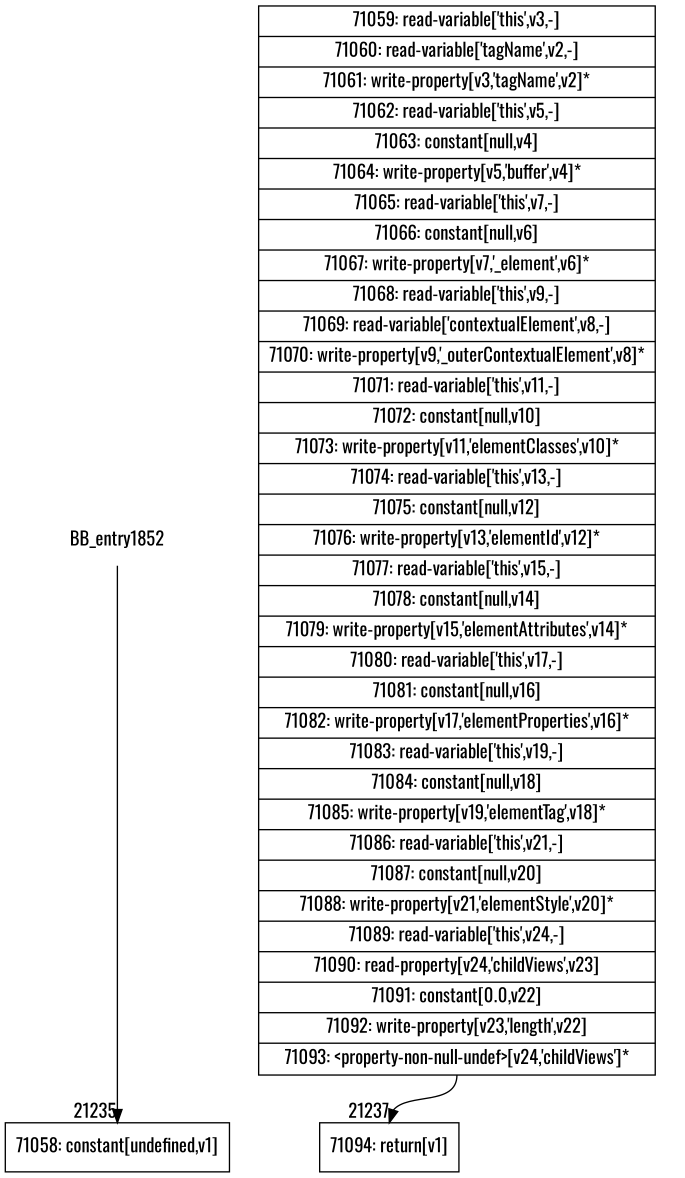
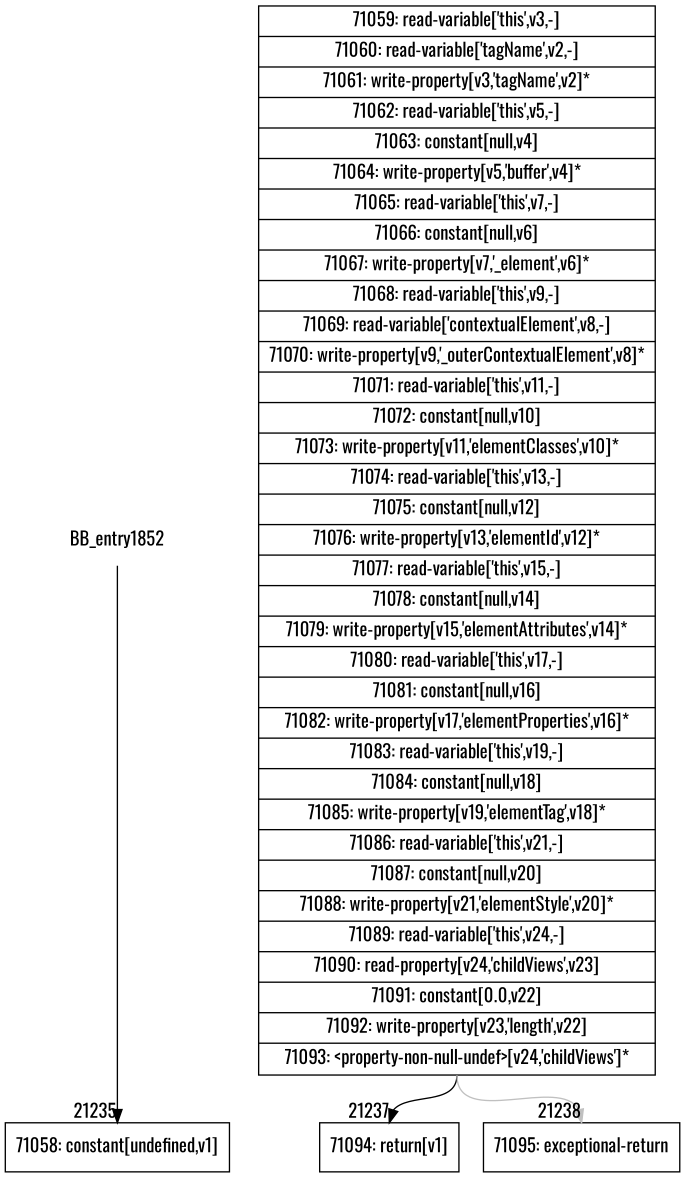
none -> (582, 1147)
